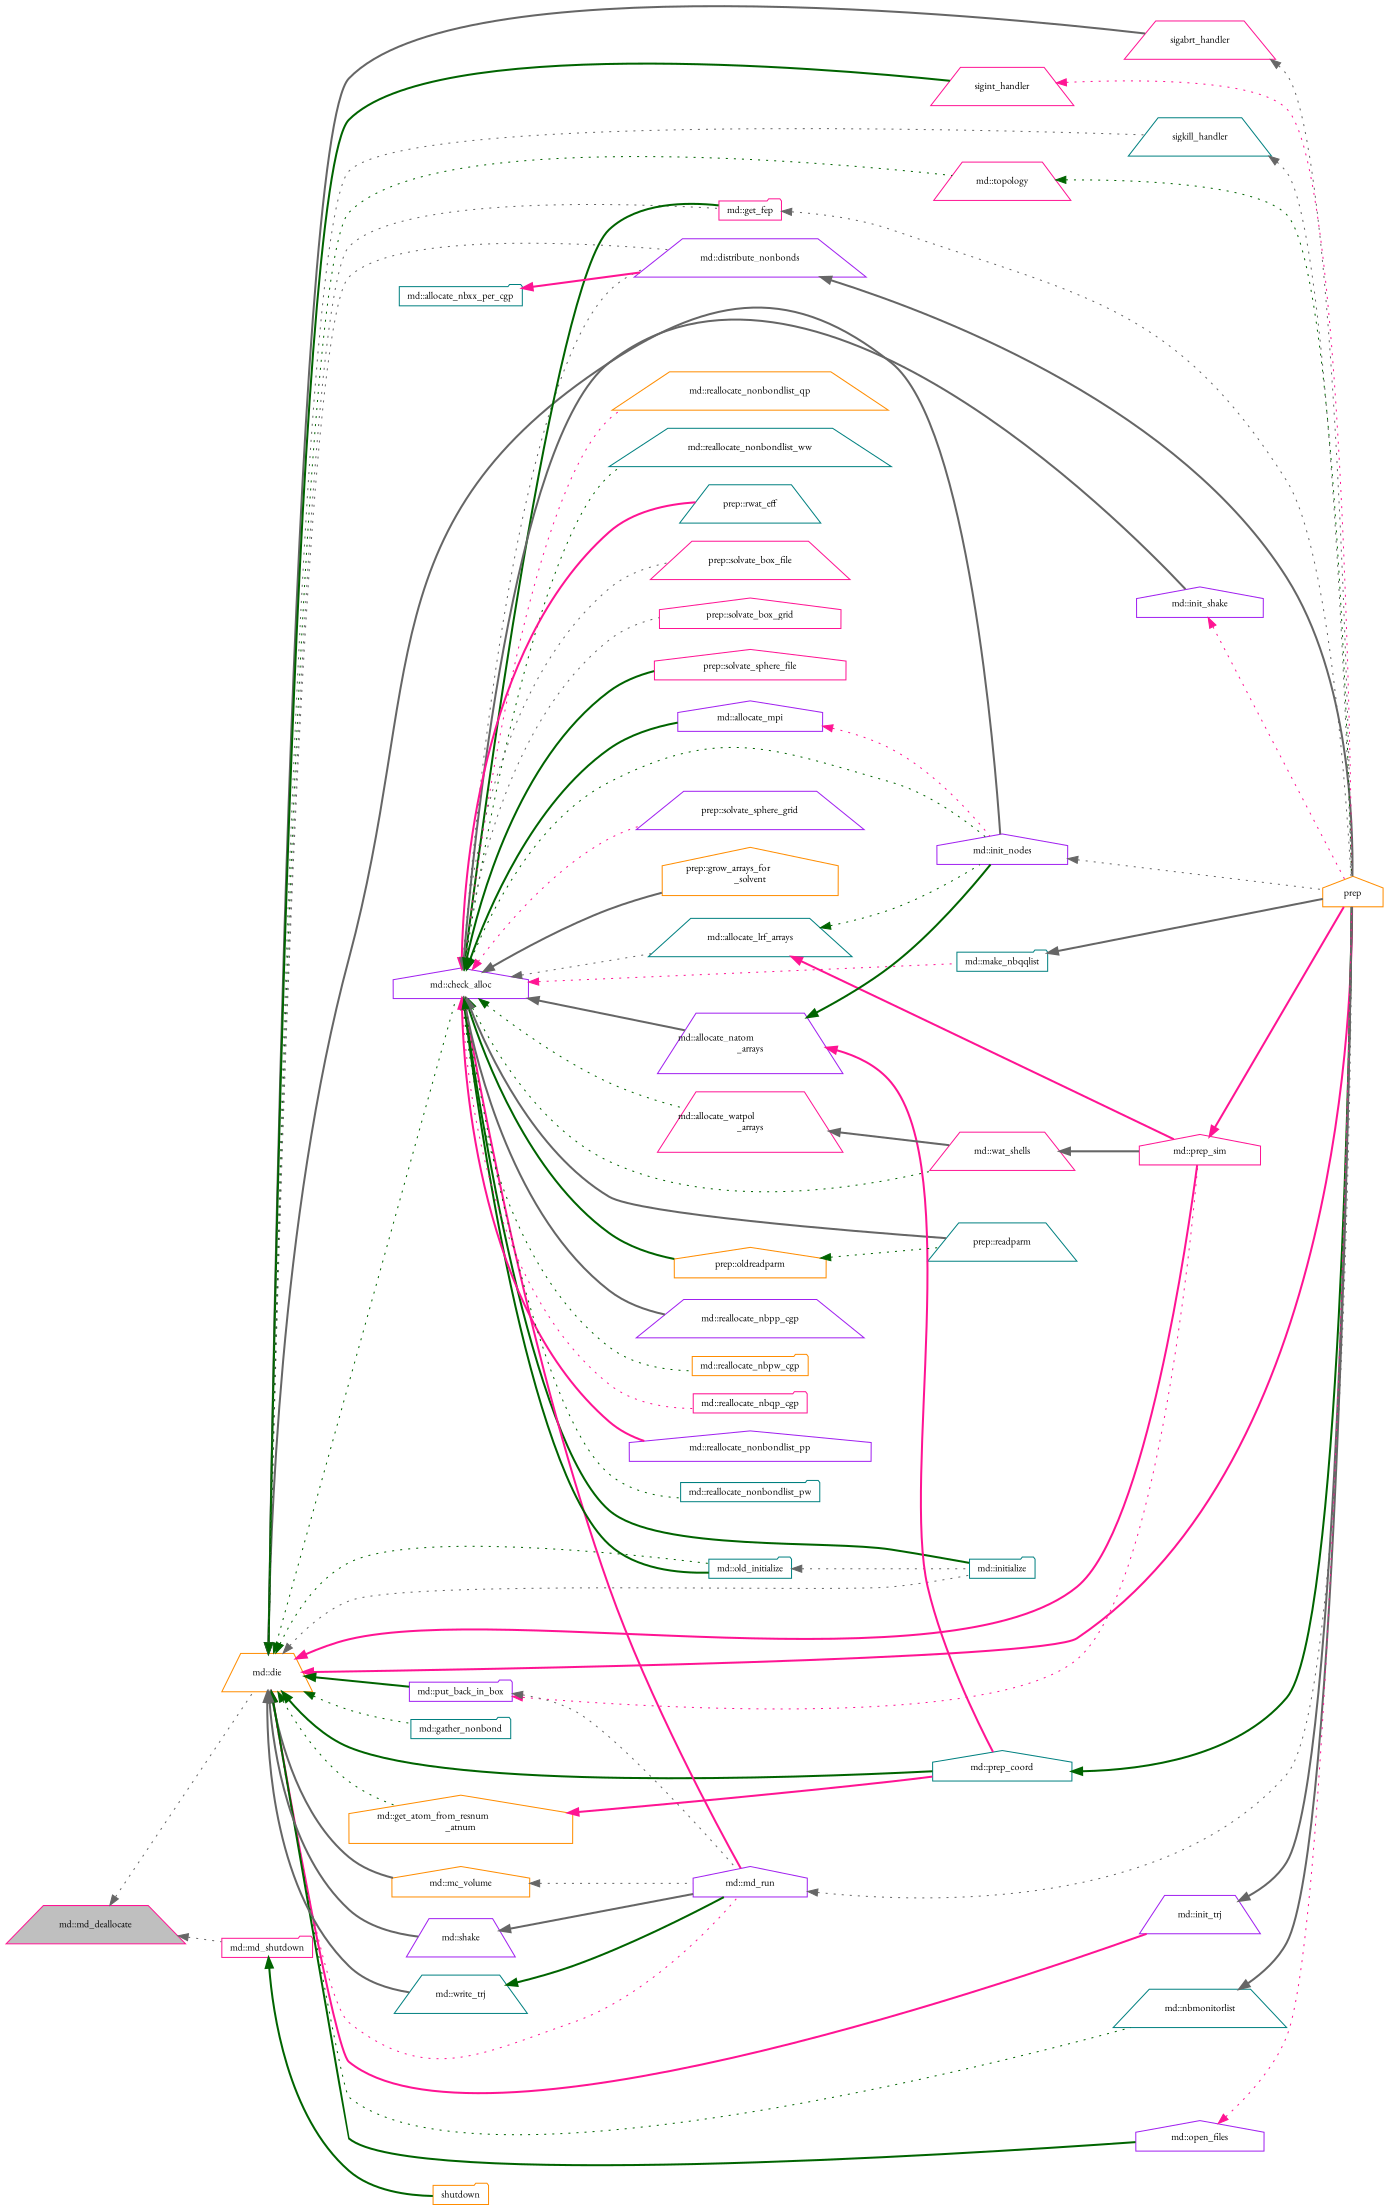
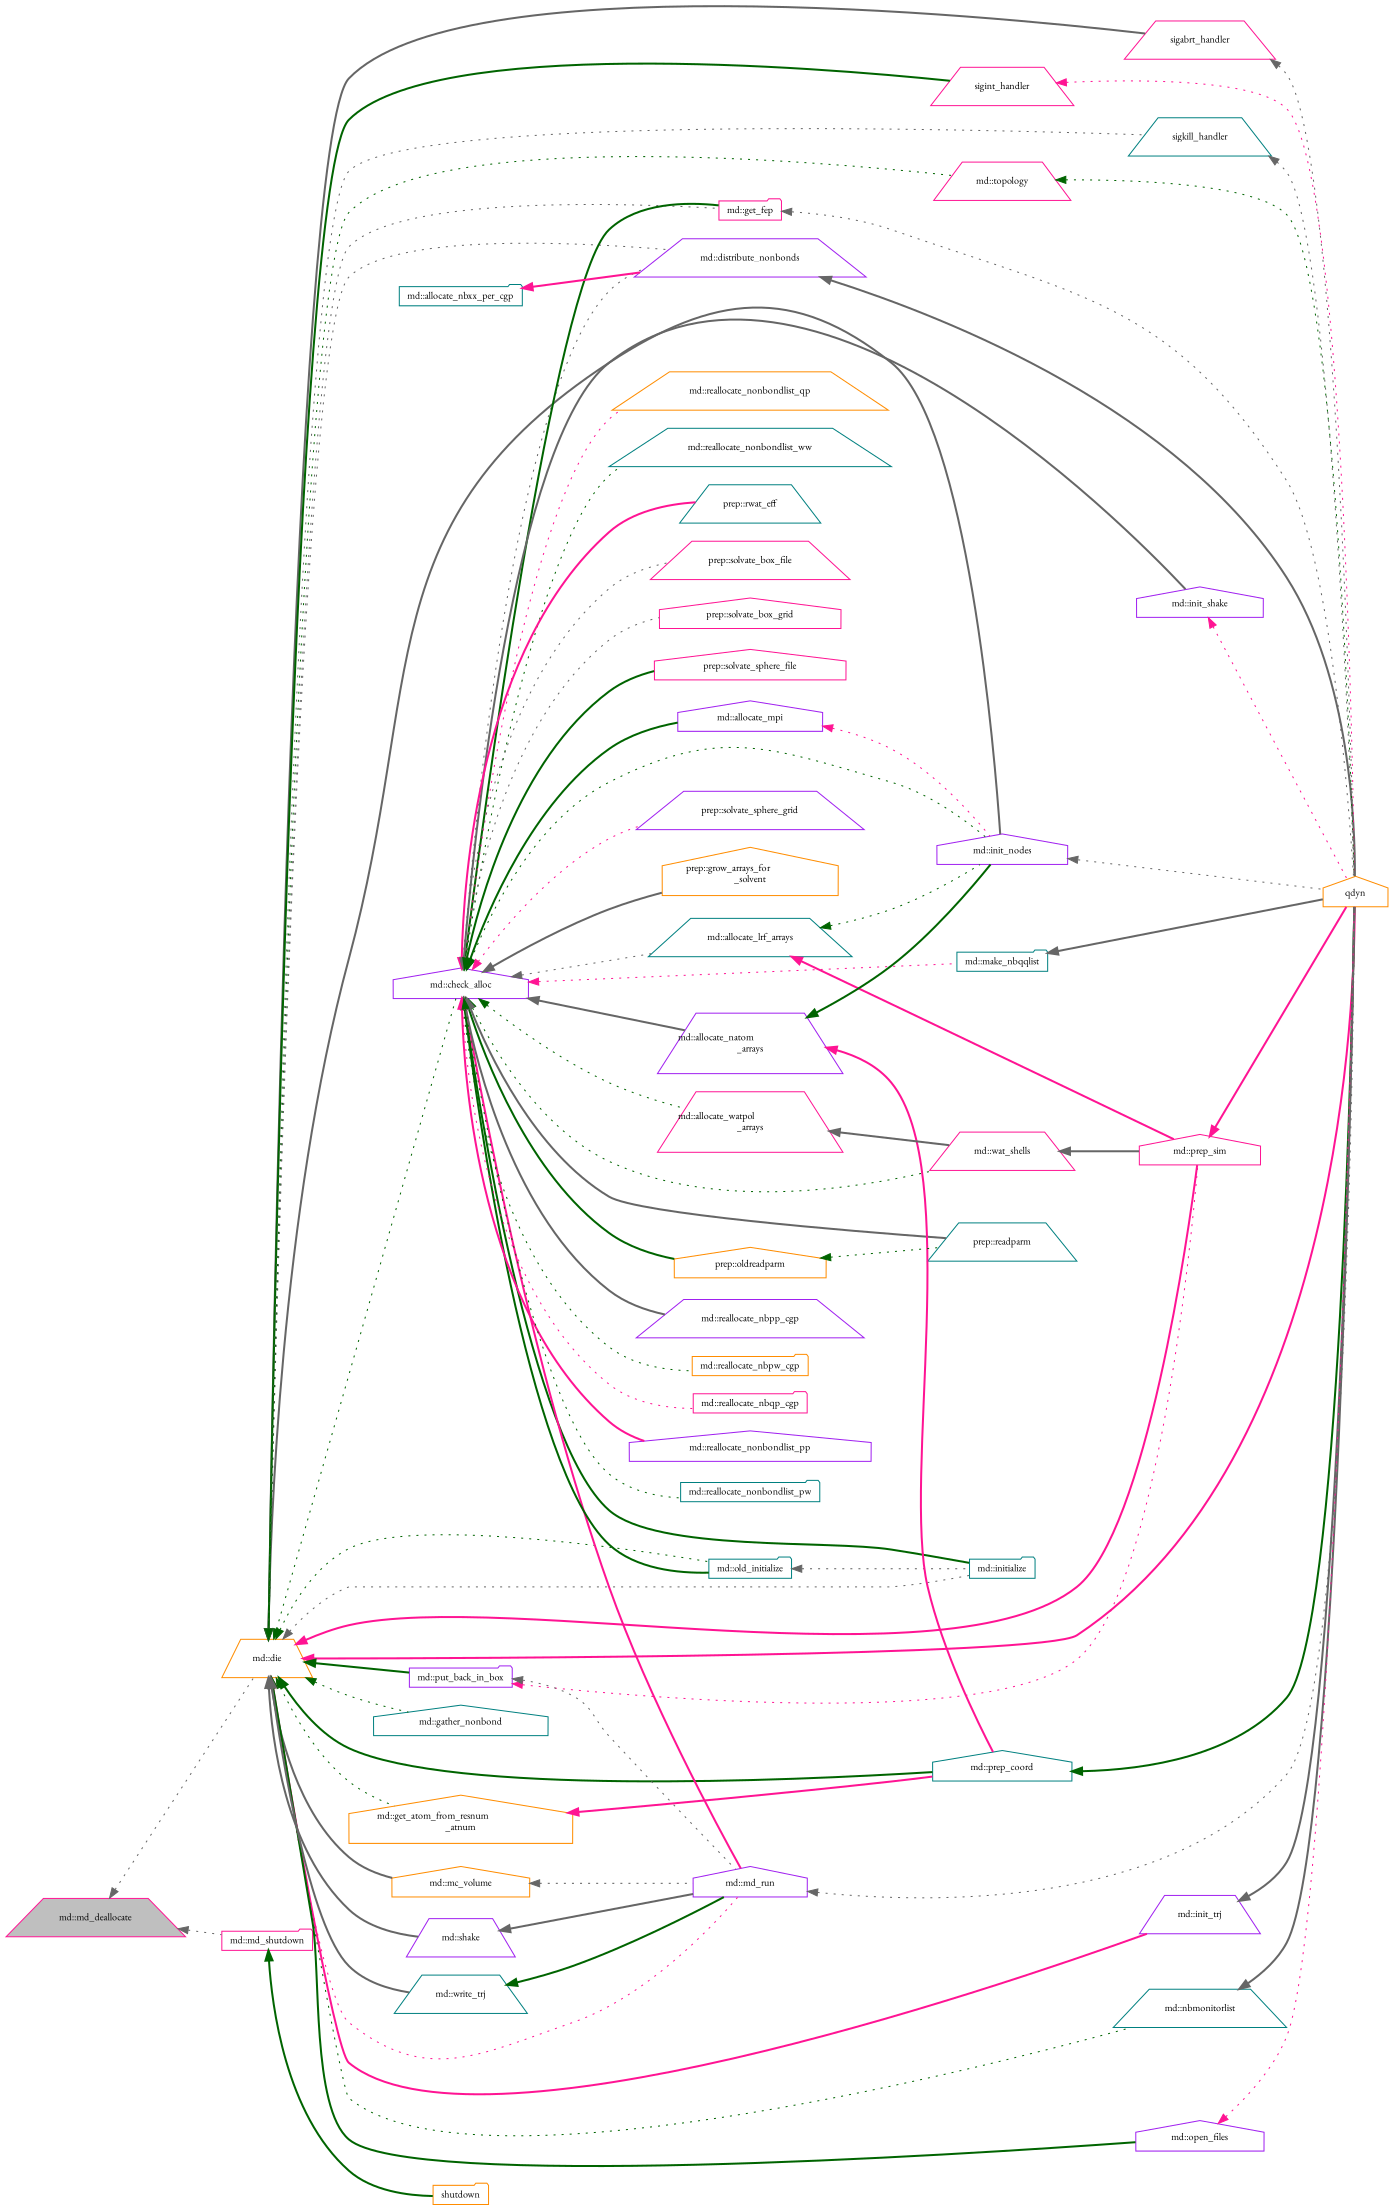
(1353, 893) -> (1356, 893)
(461, 1729) -> (461, 1722)
